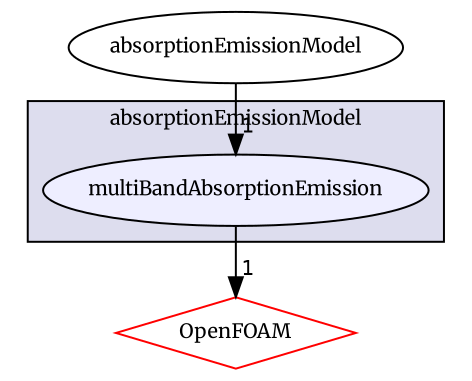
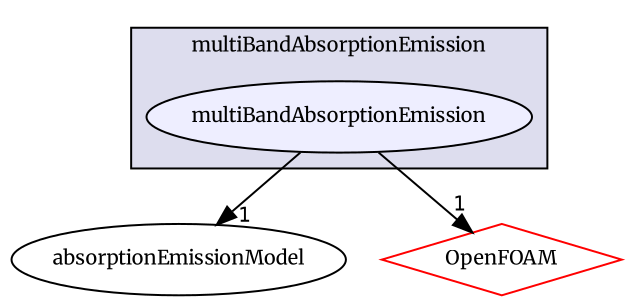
(236, 113) -> (266, 182)
(236, 120) -> (339, 47)
